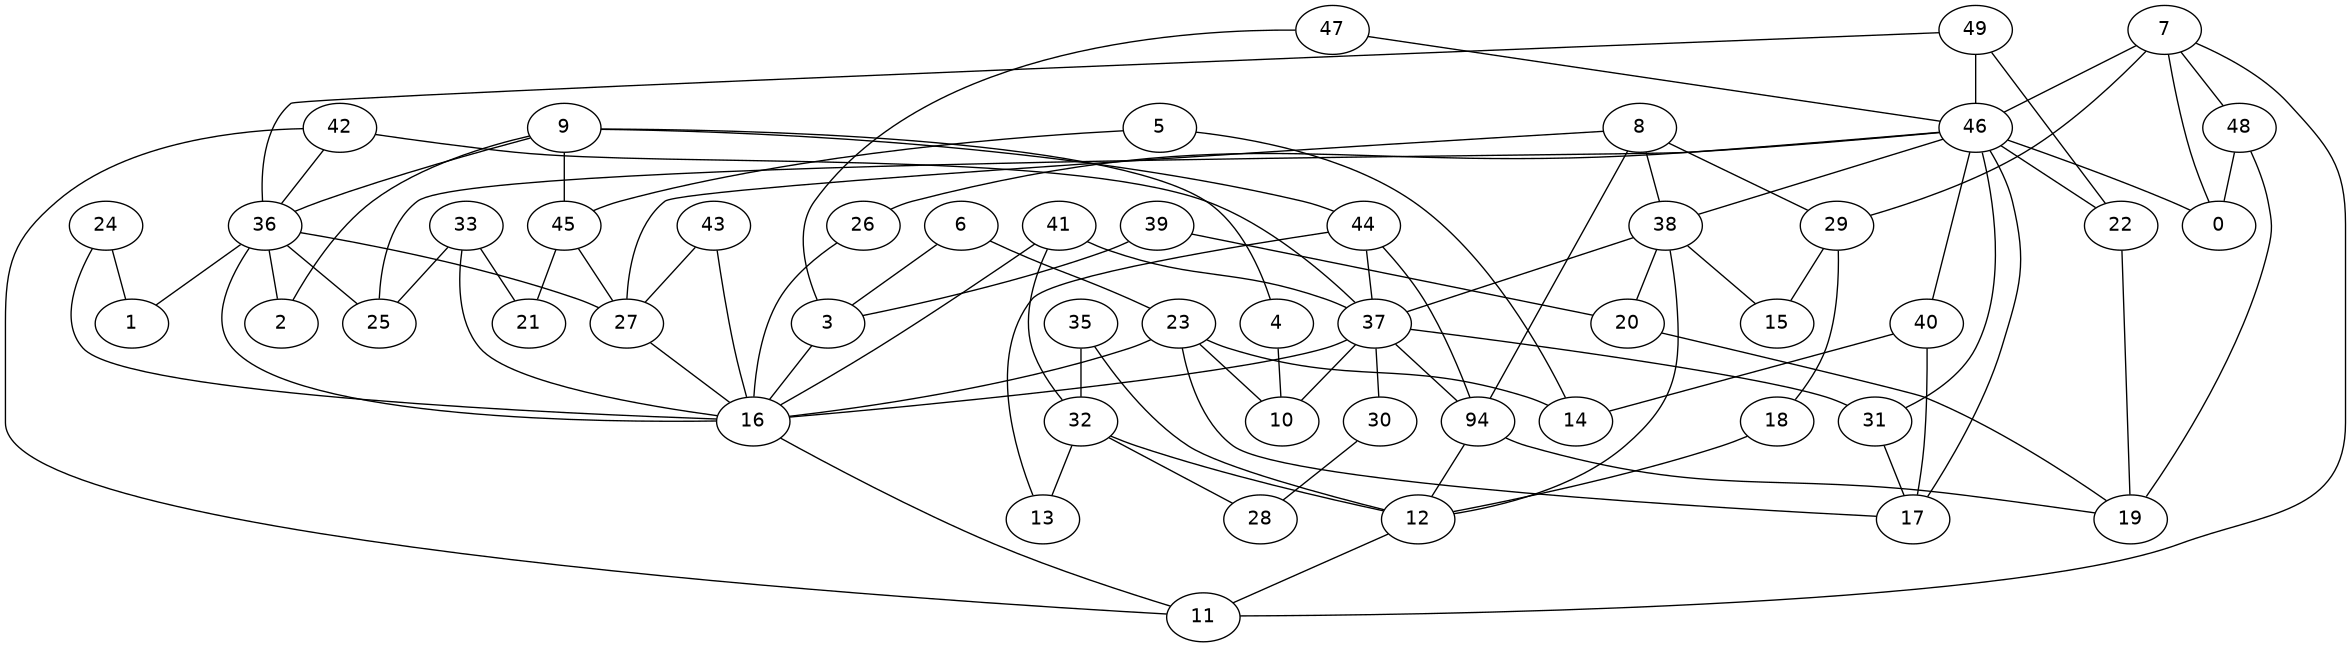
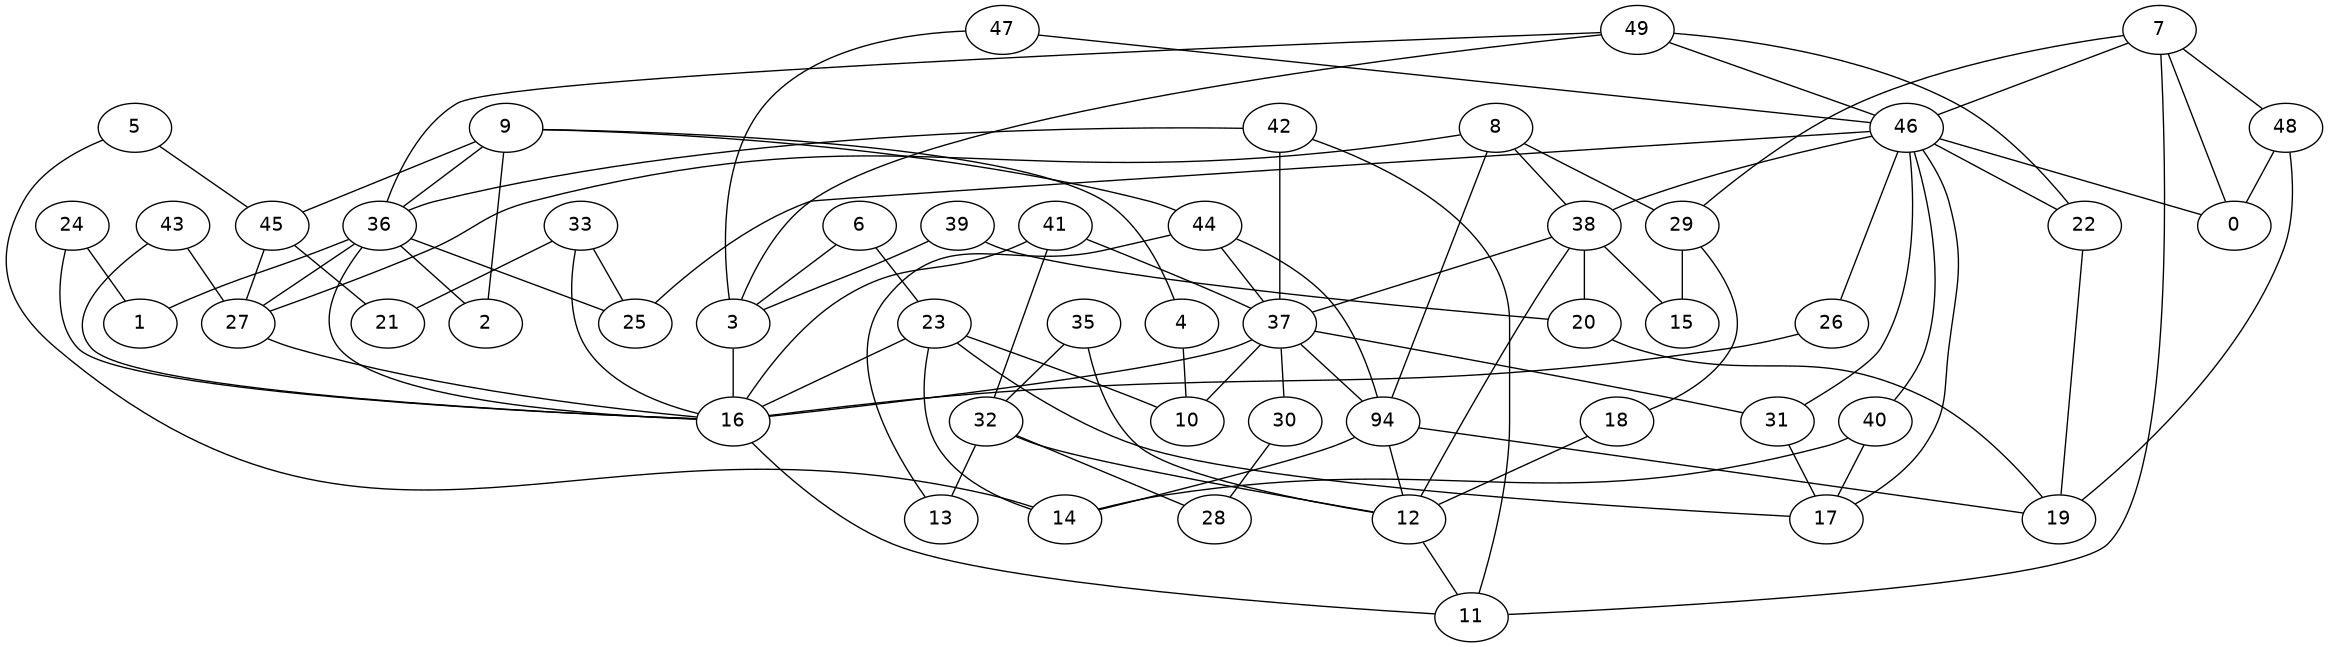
none -> (1139, 101)
none -> (1279, 463)
